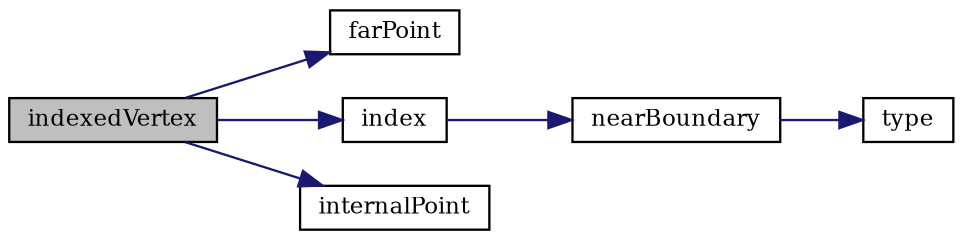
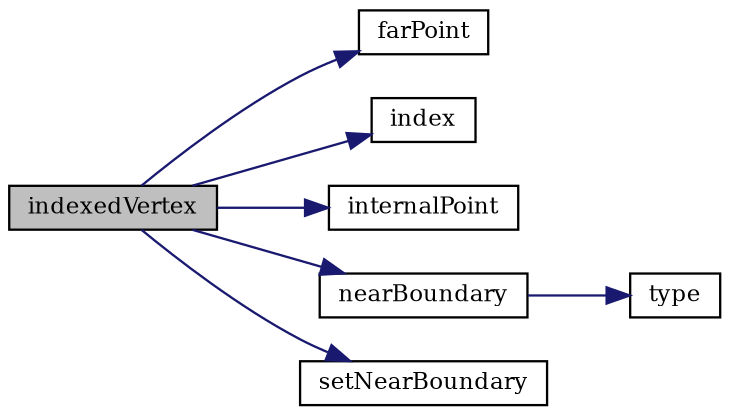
(498, 120) -> (257, 248)
none -> (424, 383)
